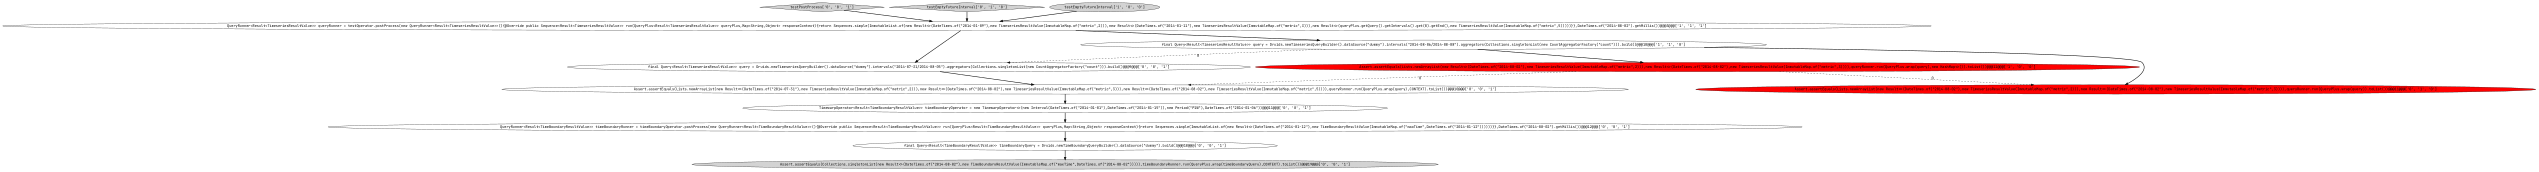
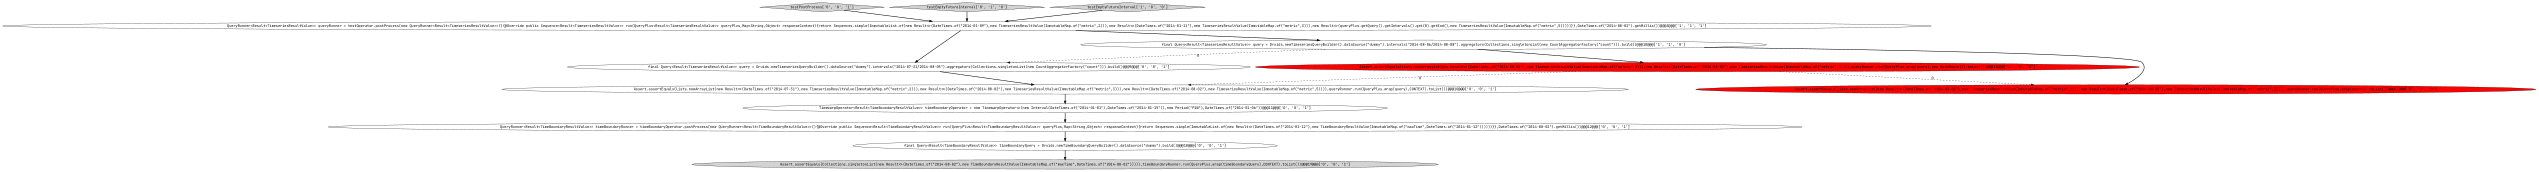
(1105, 7) -> (1128, 7)
